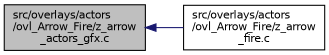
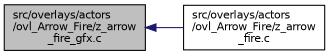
(75, 28) -> (75, 28)
